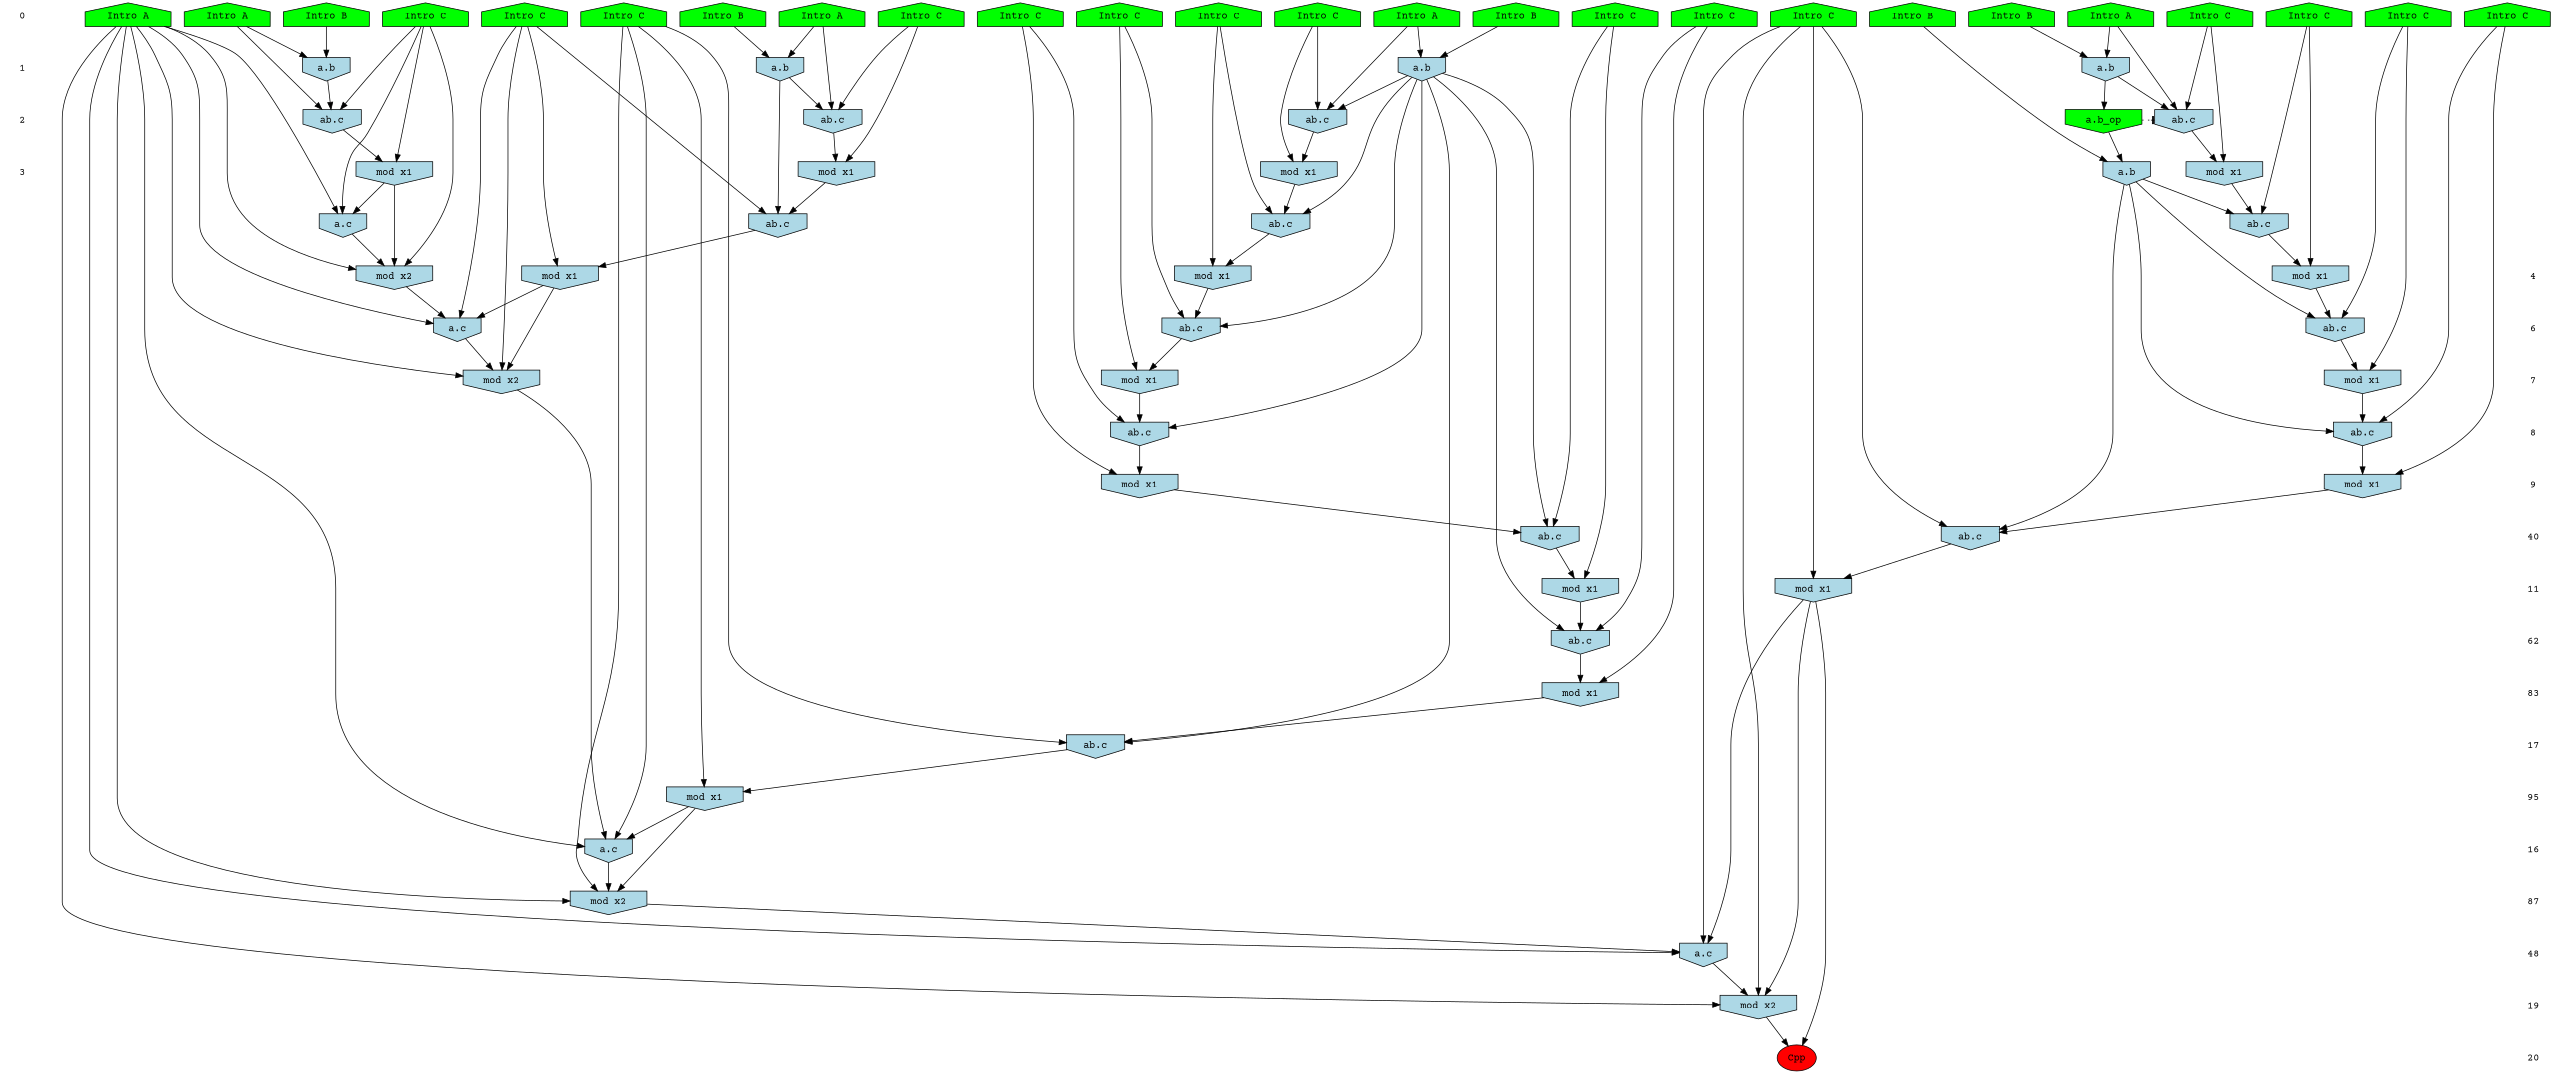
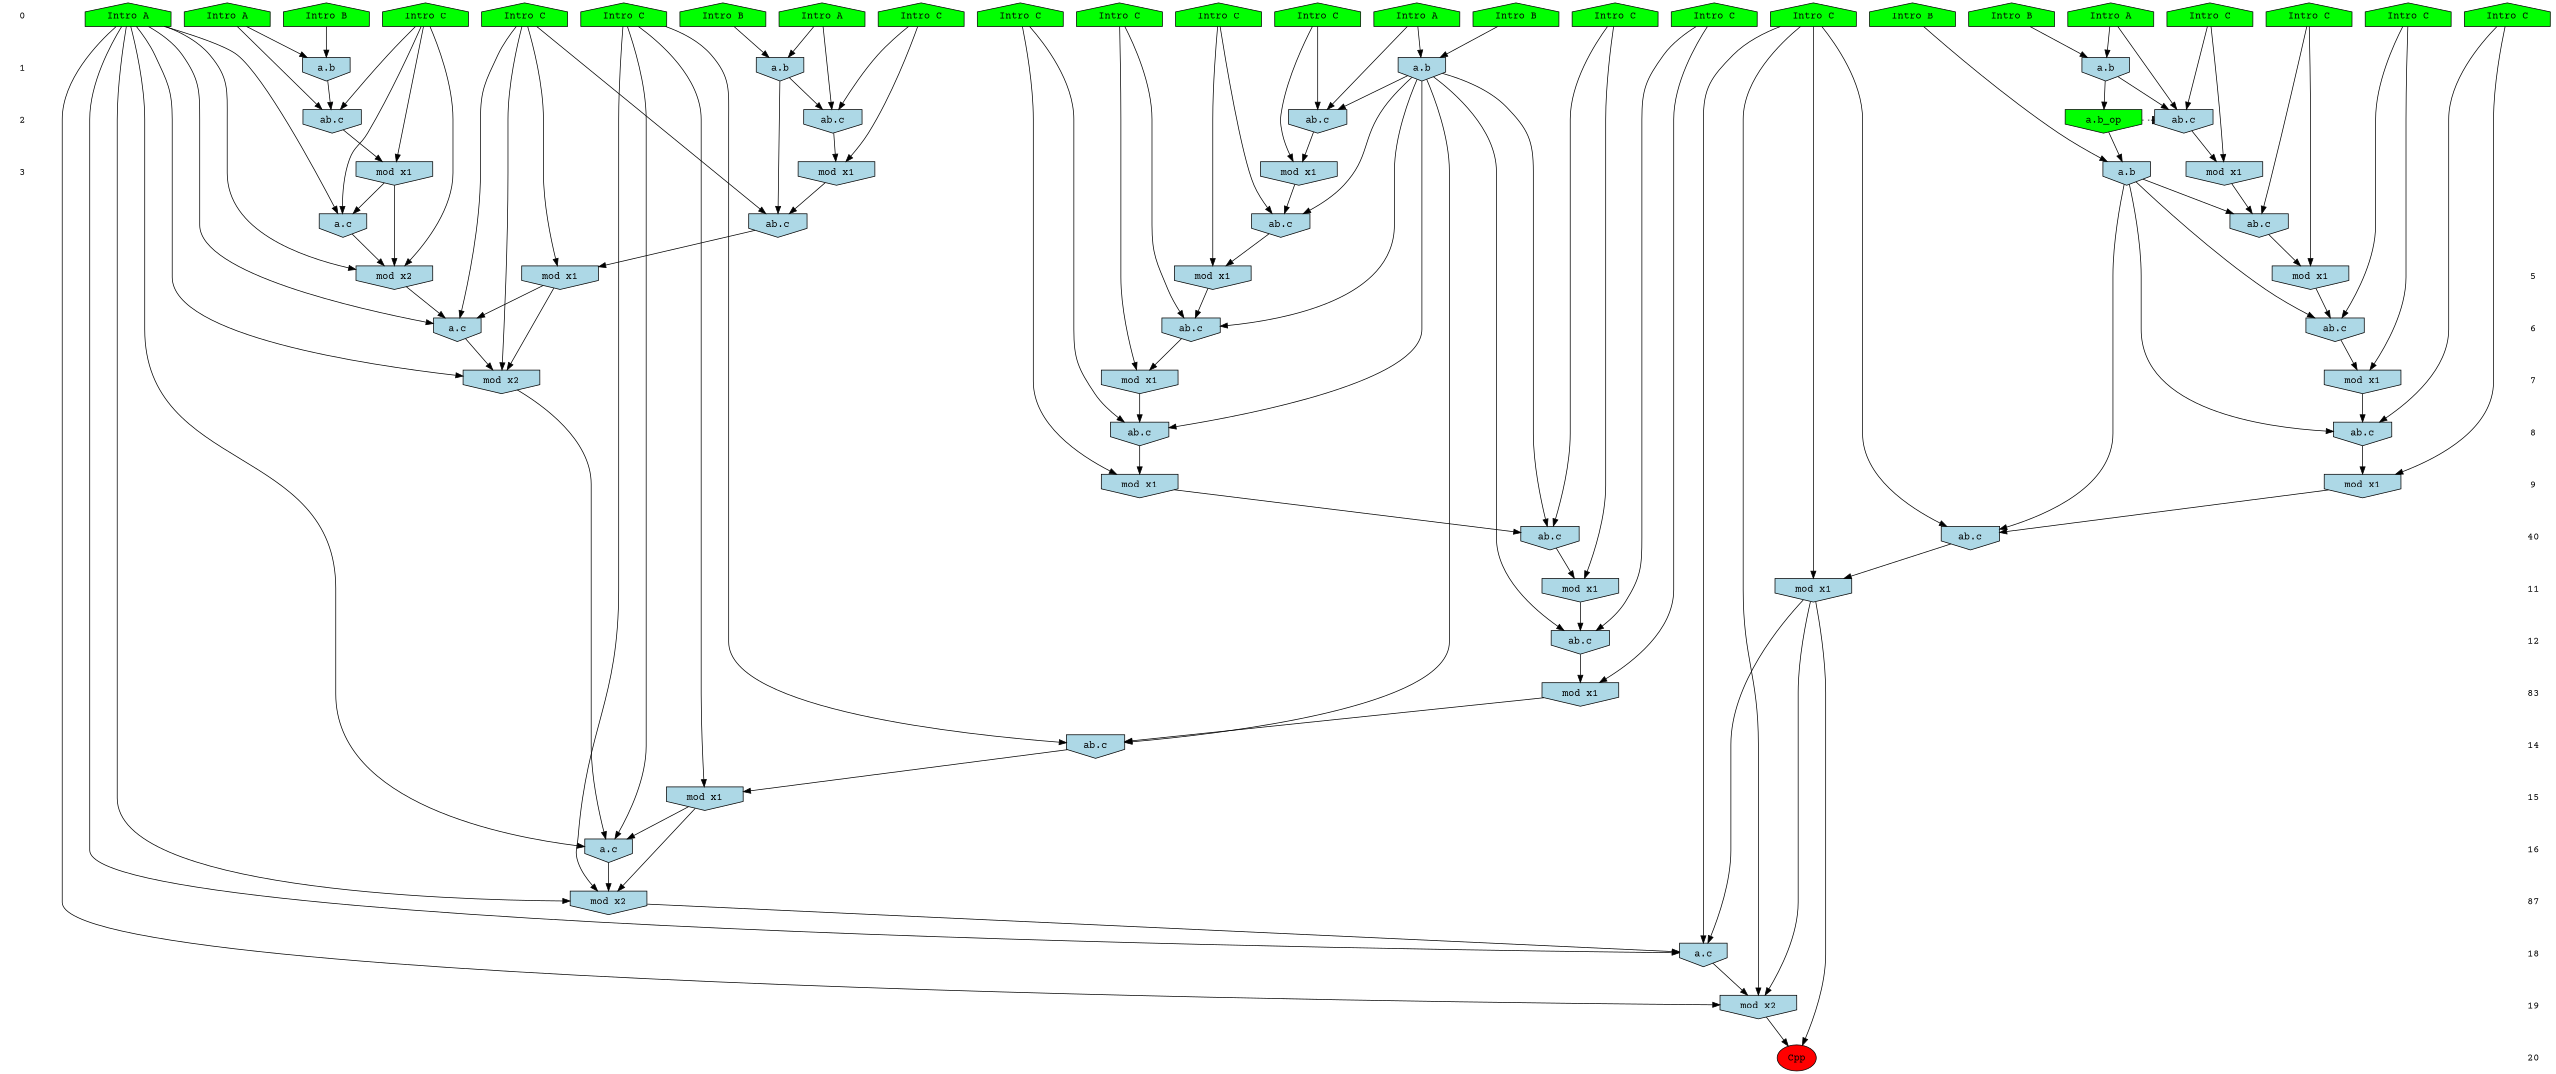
(2533, 276) -> (2533, 276)
(2533, 641) -> (2533, 641)
(2533, 745) -> (2533, 745)
(2533, 797) -> (2533, 797)
(2533, 954) -> (2533, 954)
